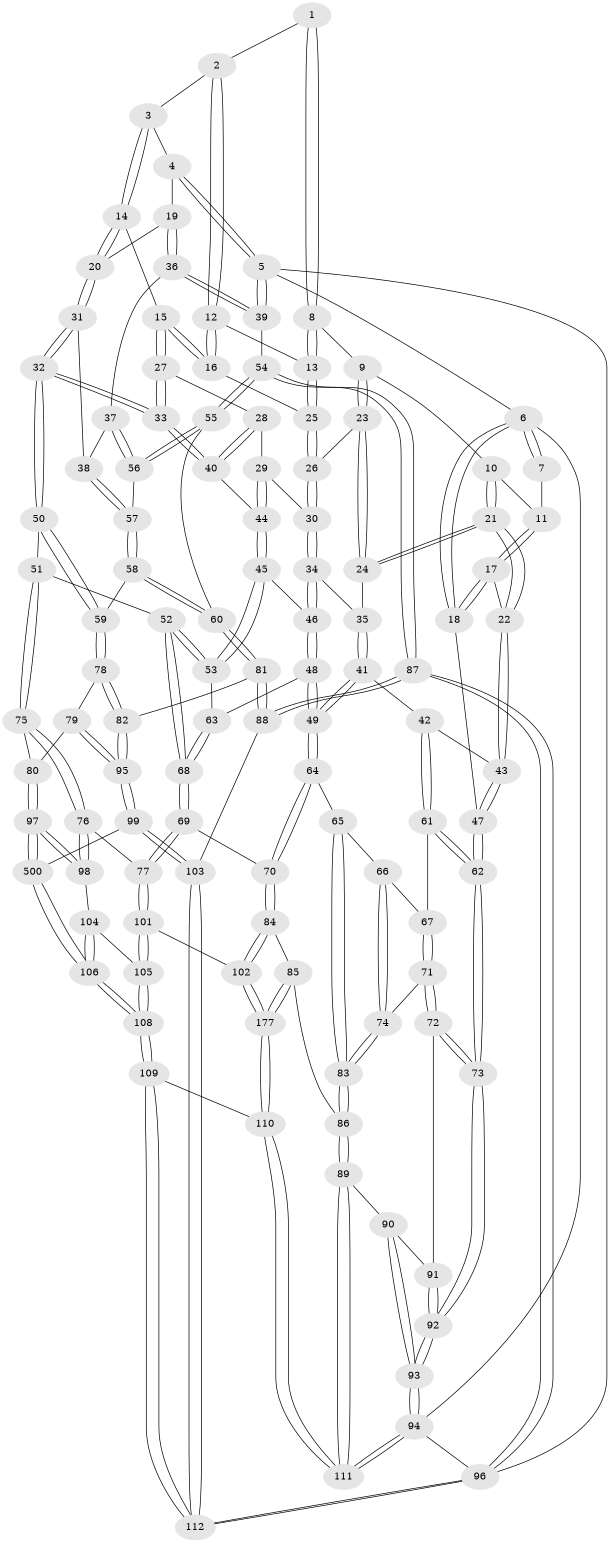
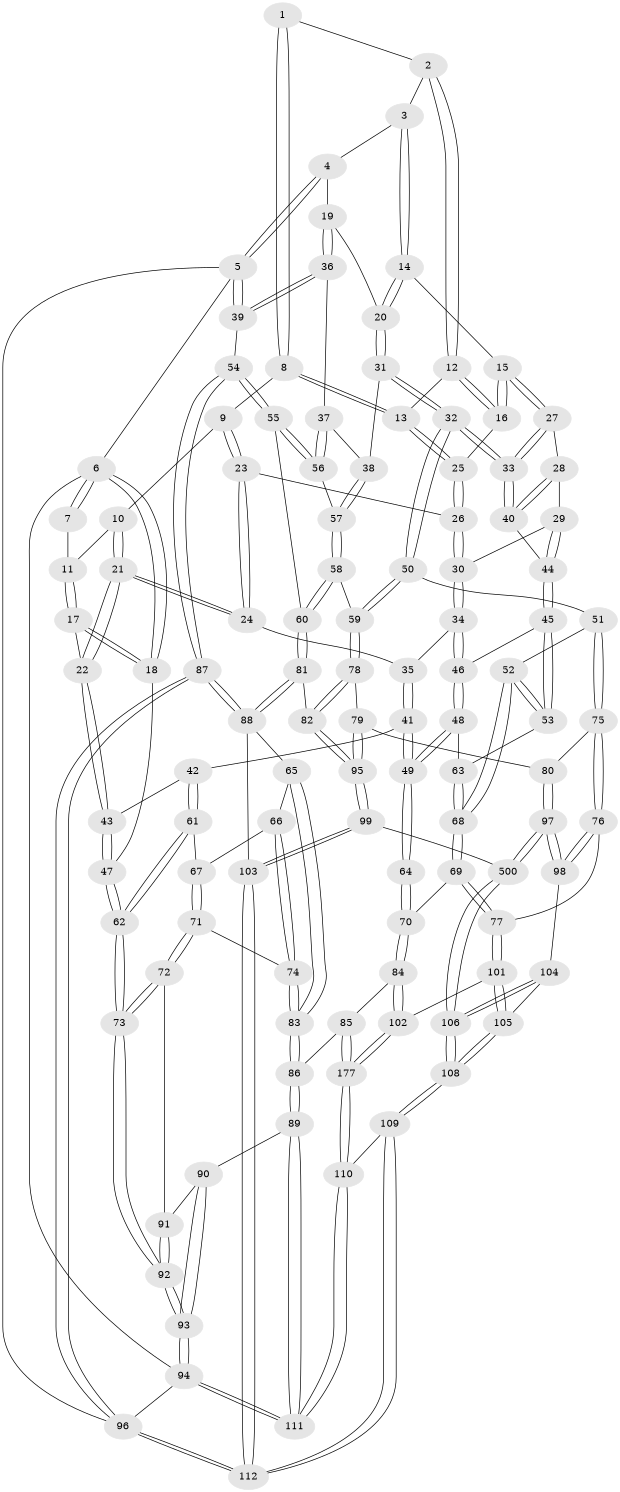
(326, 797) -> (270, 746)
